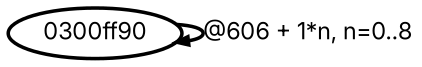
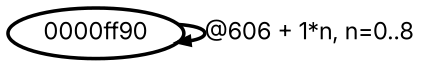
(95, 33) -> (96, 33)
